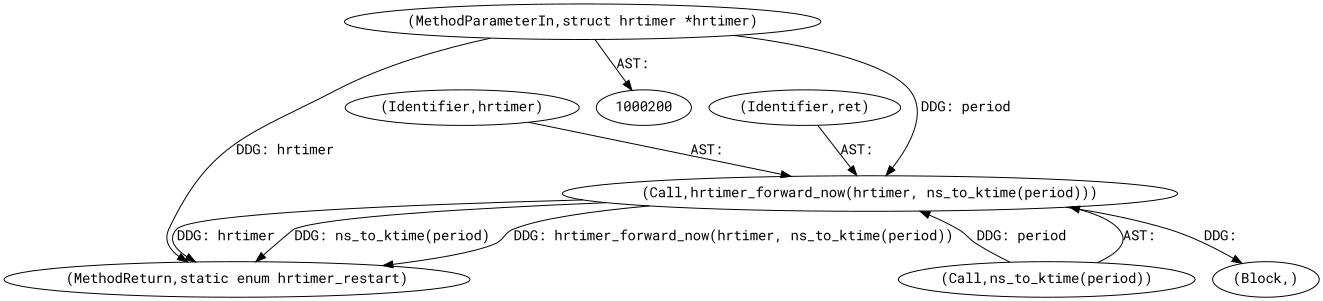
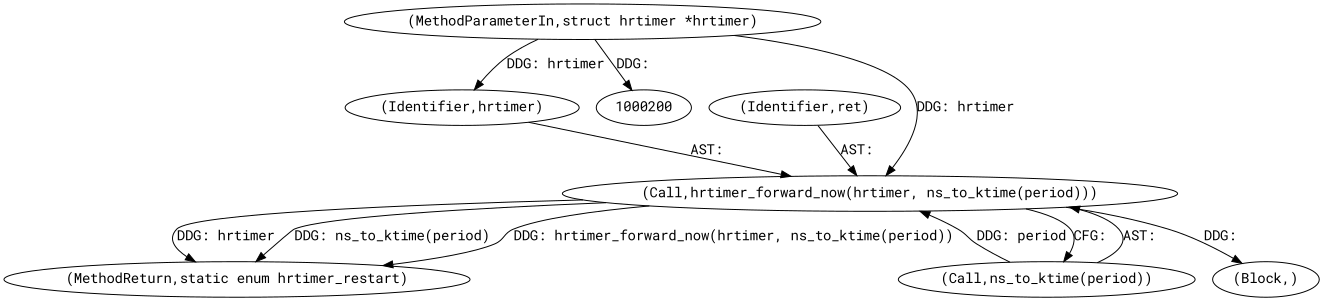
(637, 65) -> (637, 65)
(966, 108) -> (966, 108)
(295, 111) -> (507, 57)
none -> (1061, 222)
